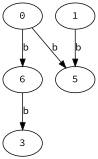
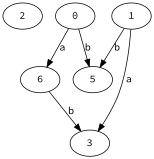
none -> (23, 16)
(26, 48) -> (62, 48)
none -> (123, 79)
